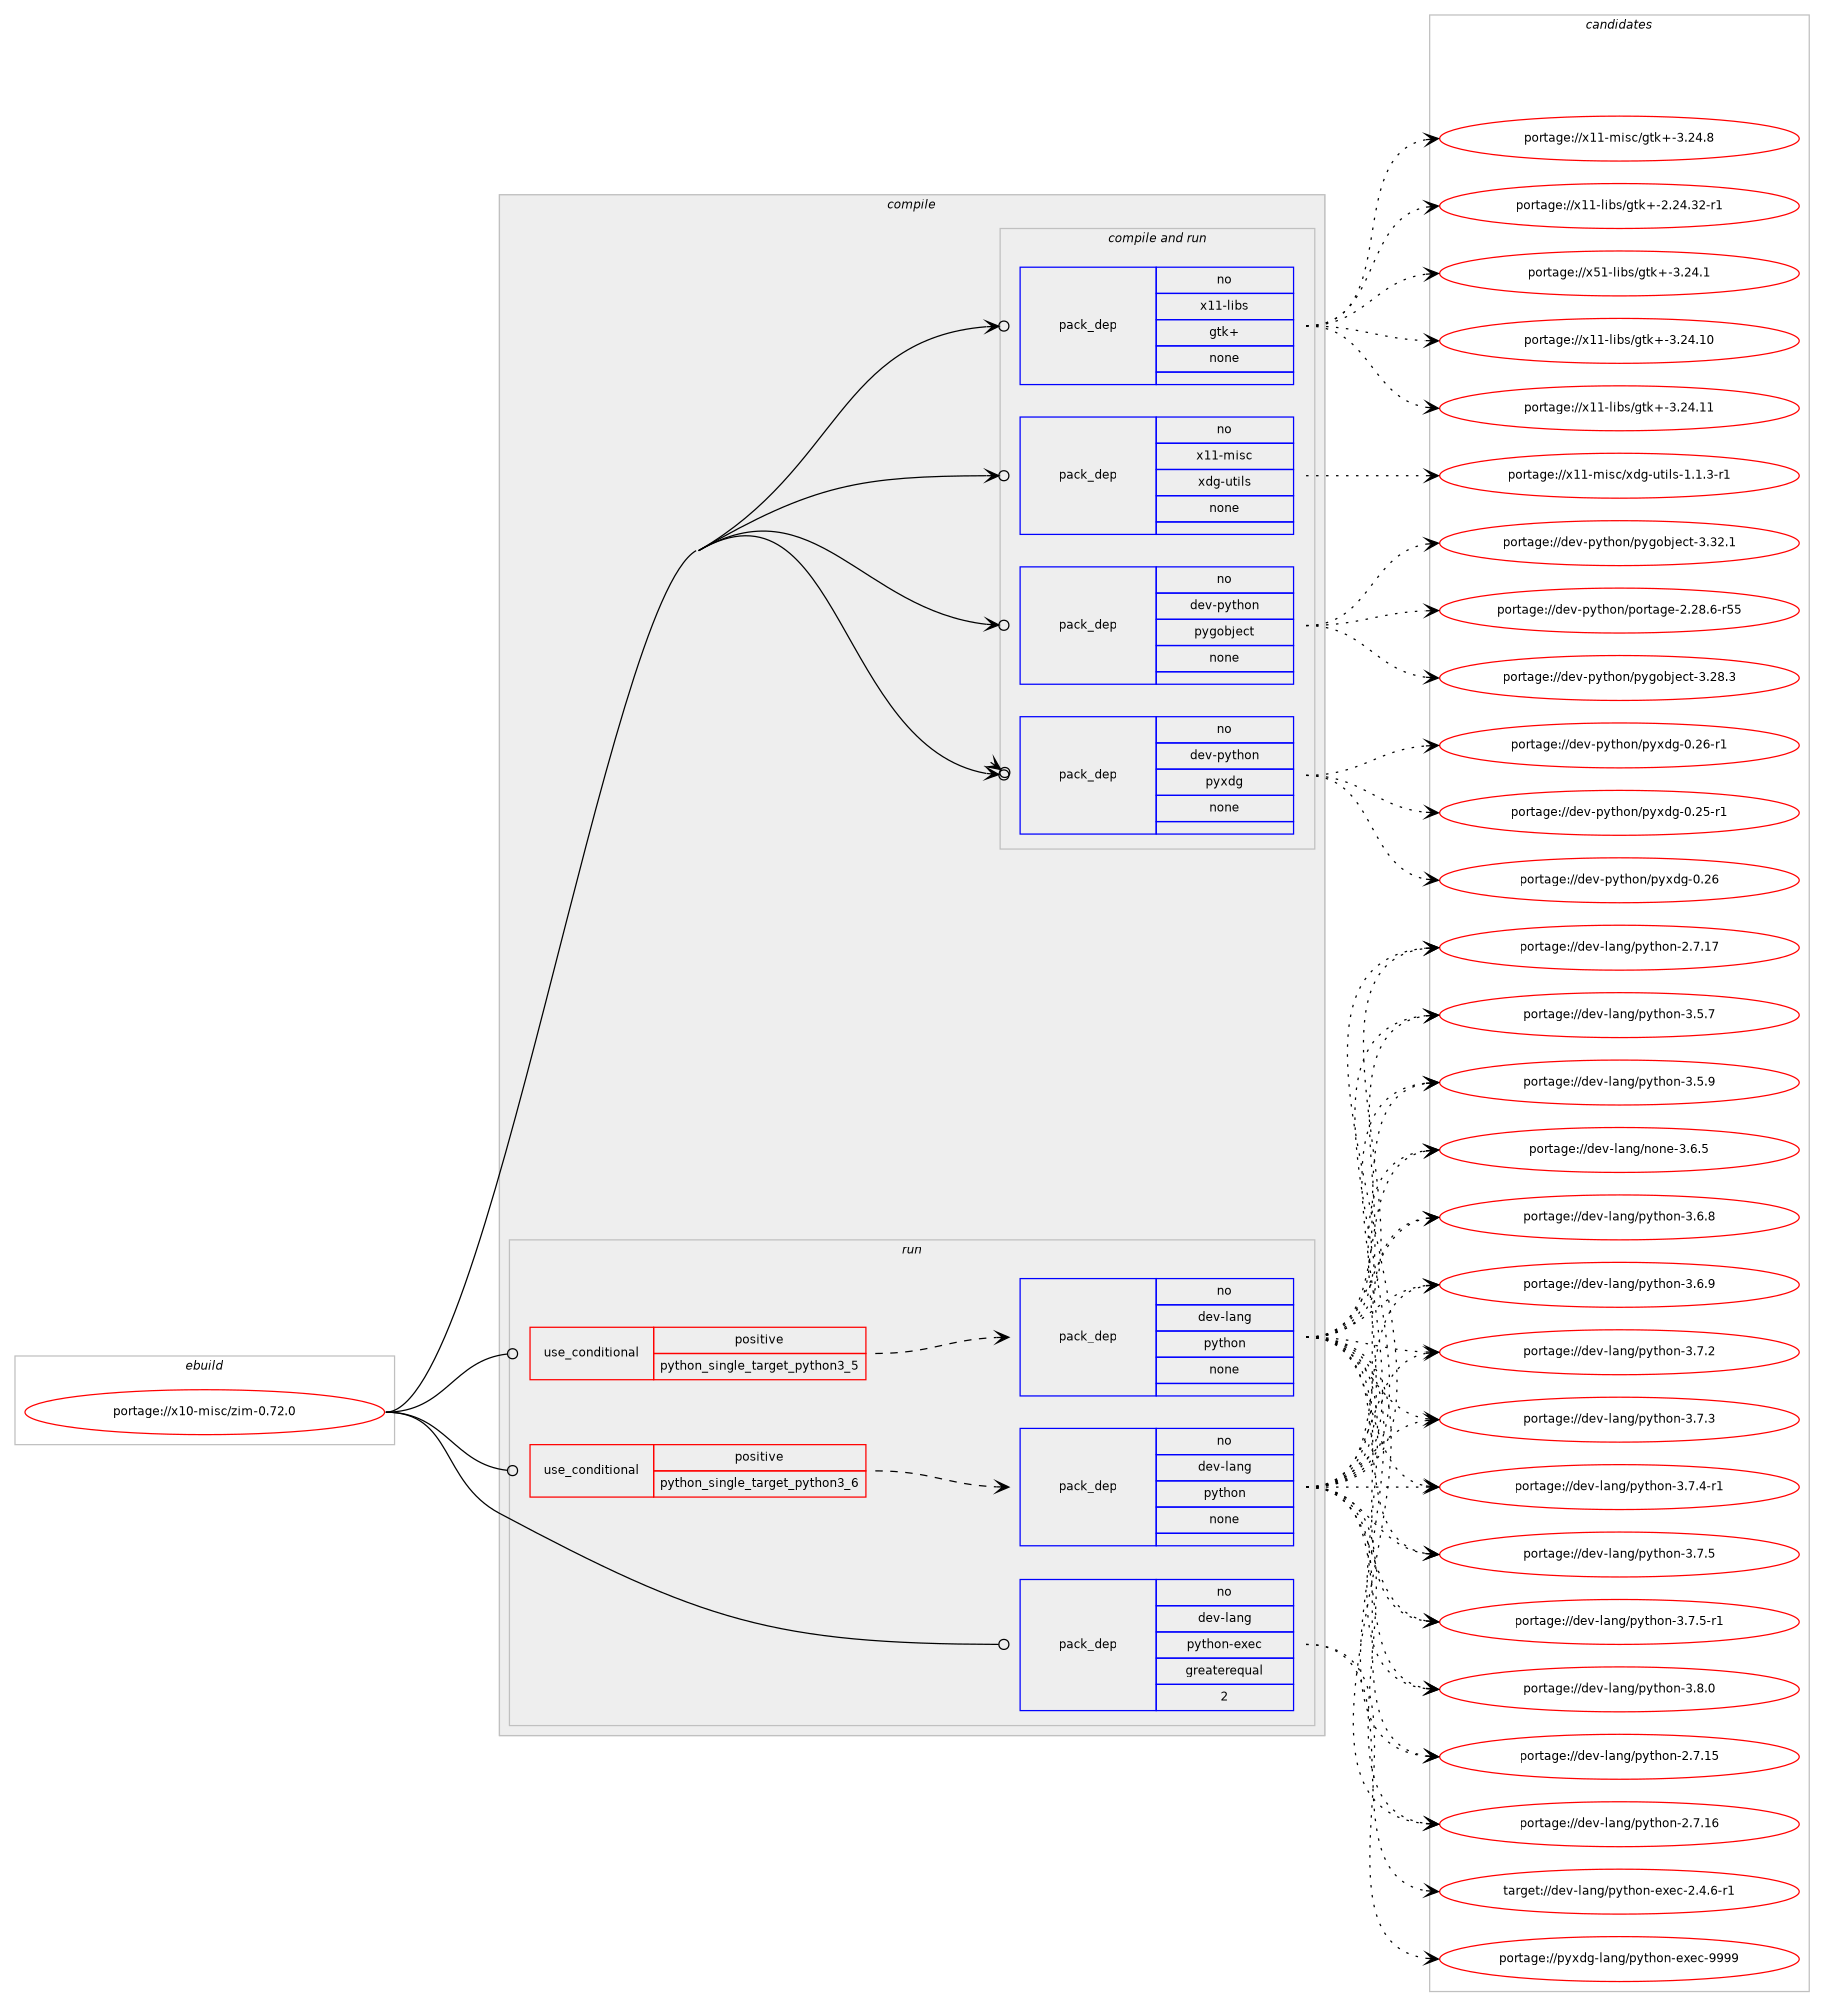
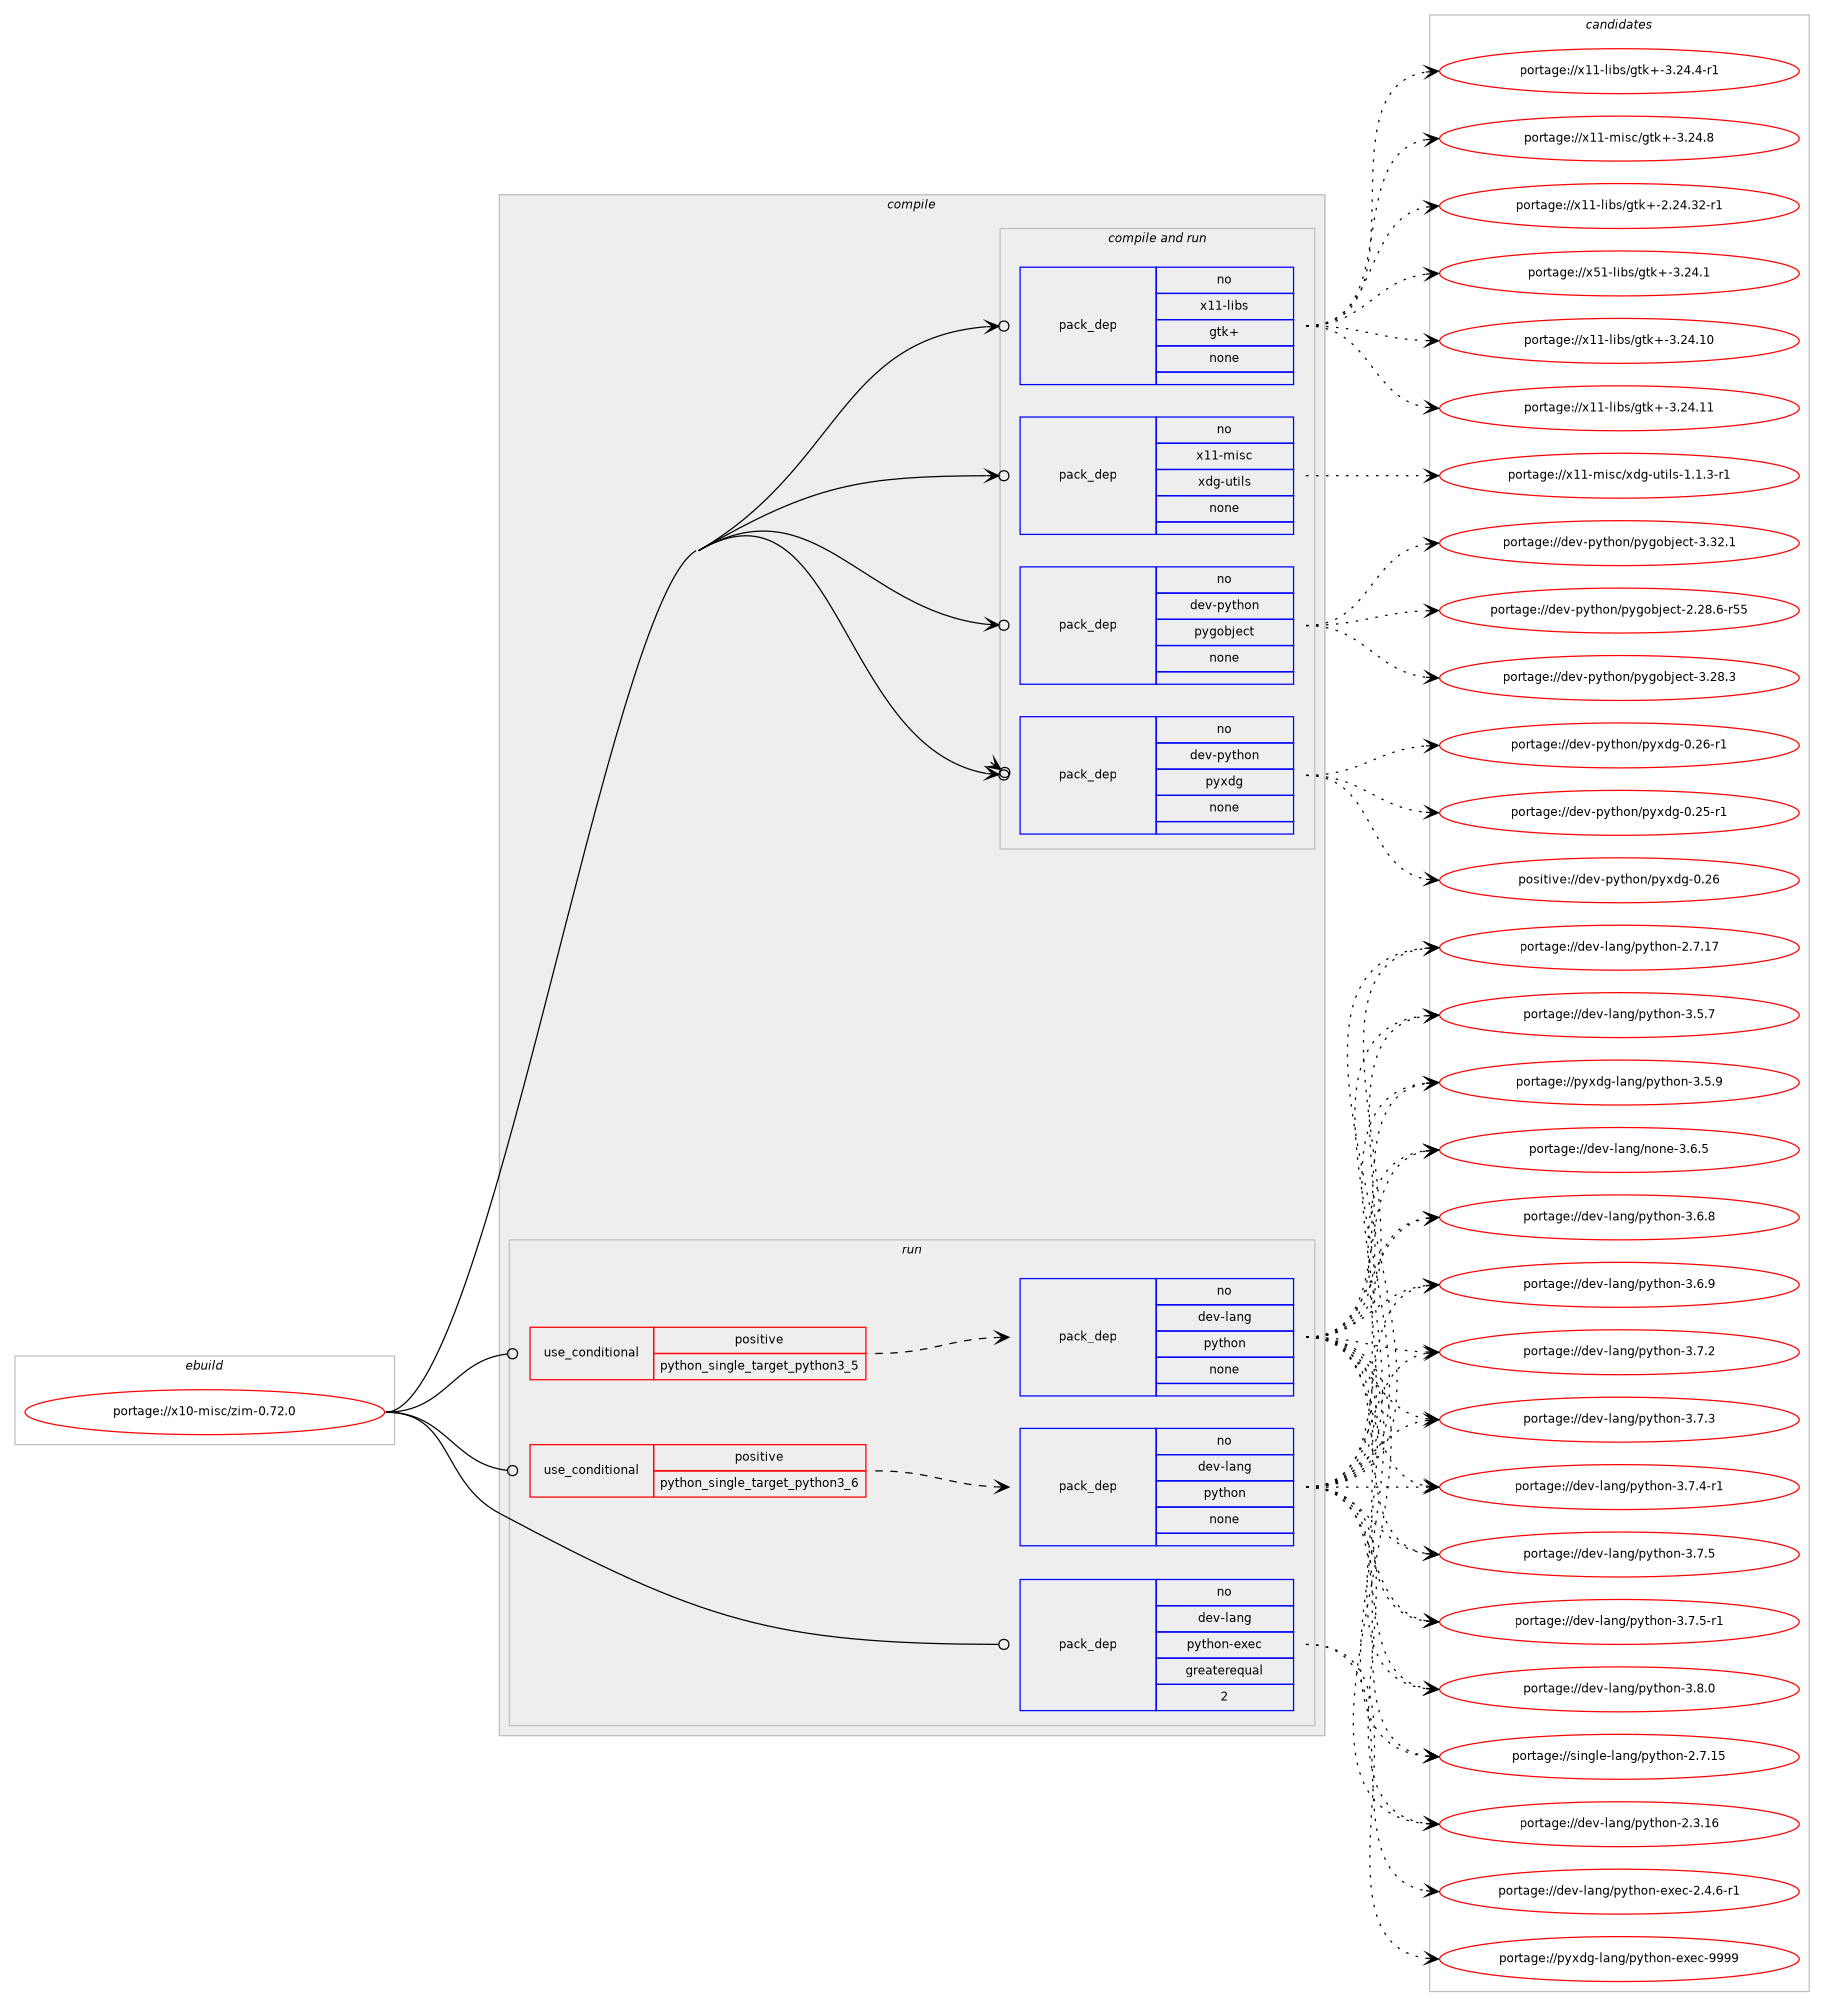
none -> (1619, 71)
(1619, 611) -> (1619, 611)
(1619, 880) -> (1619, 880)
(1619, 1083) -> (1619, 1083)
(1619, 1757) -> (1619, 1757)
(1619, 1824) -> (1619, 1824)
(1619, 1892) -> (1619, 1892)
